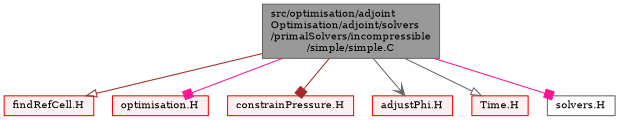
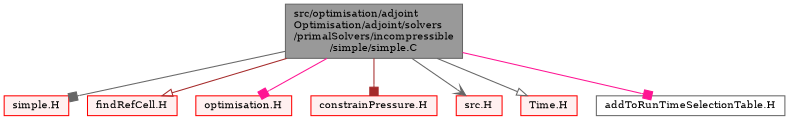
none -> (36, 106)
(413, 106) -> (479, 106)
(581, 106) -> (691, 106)
